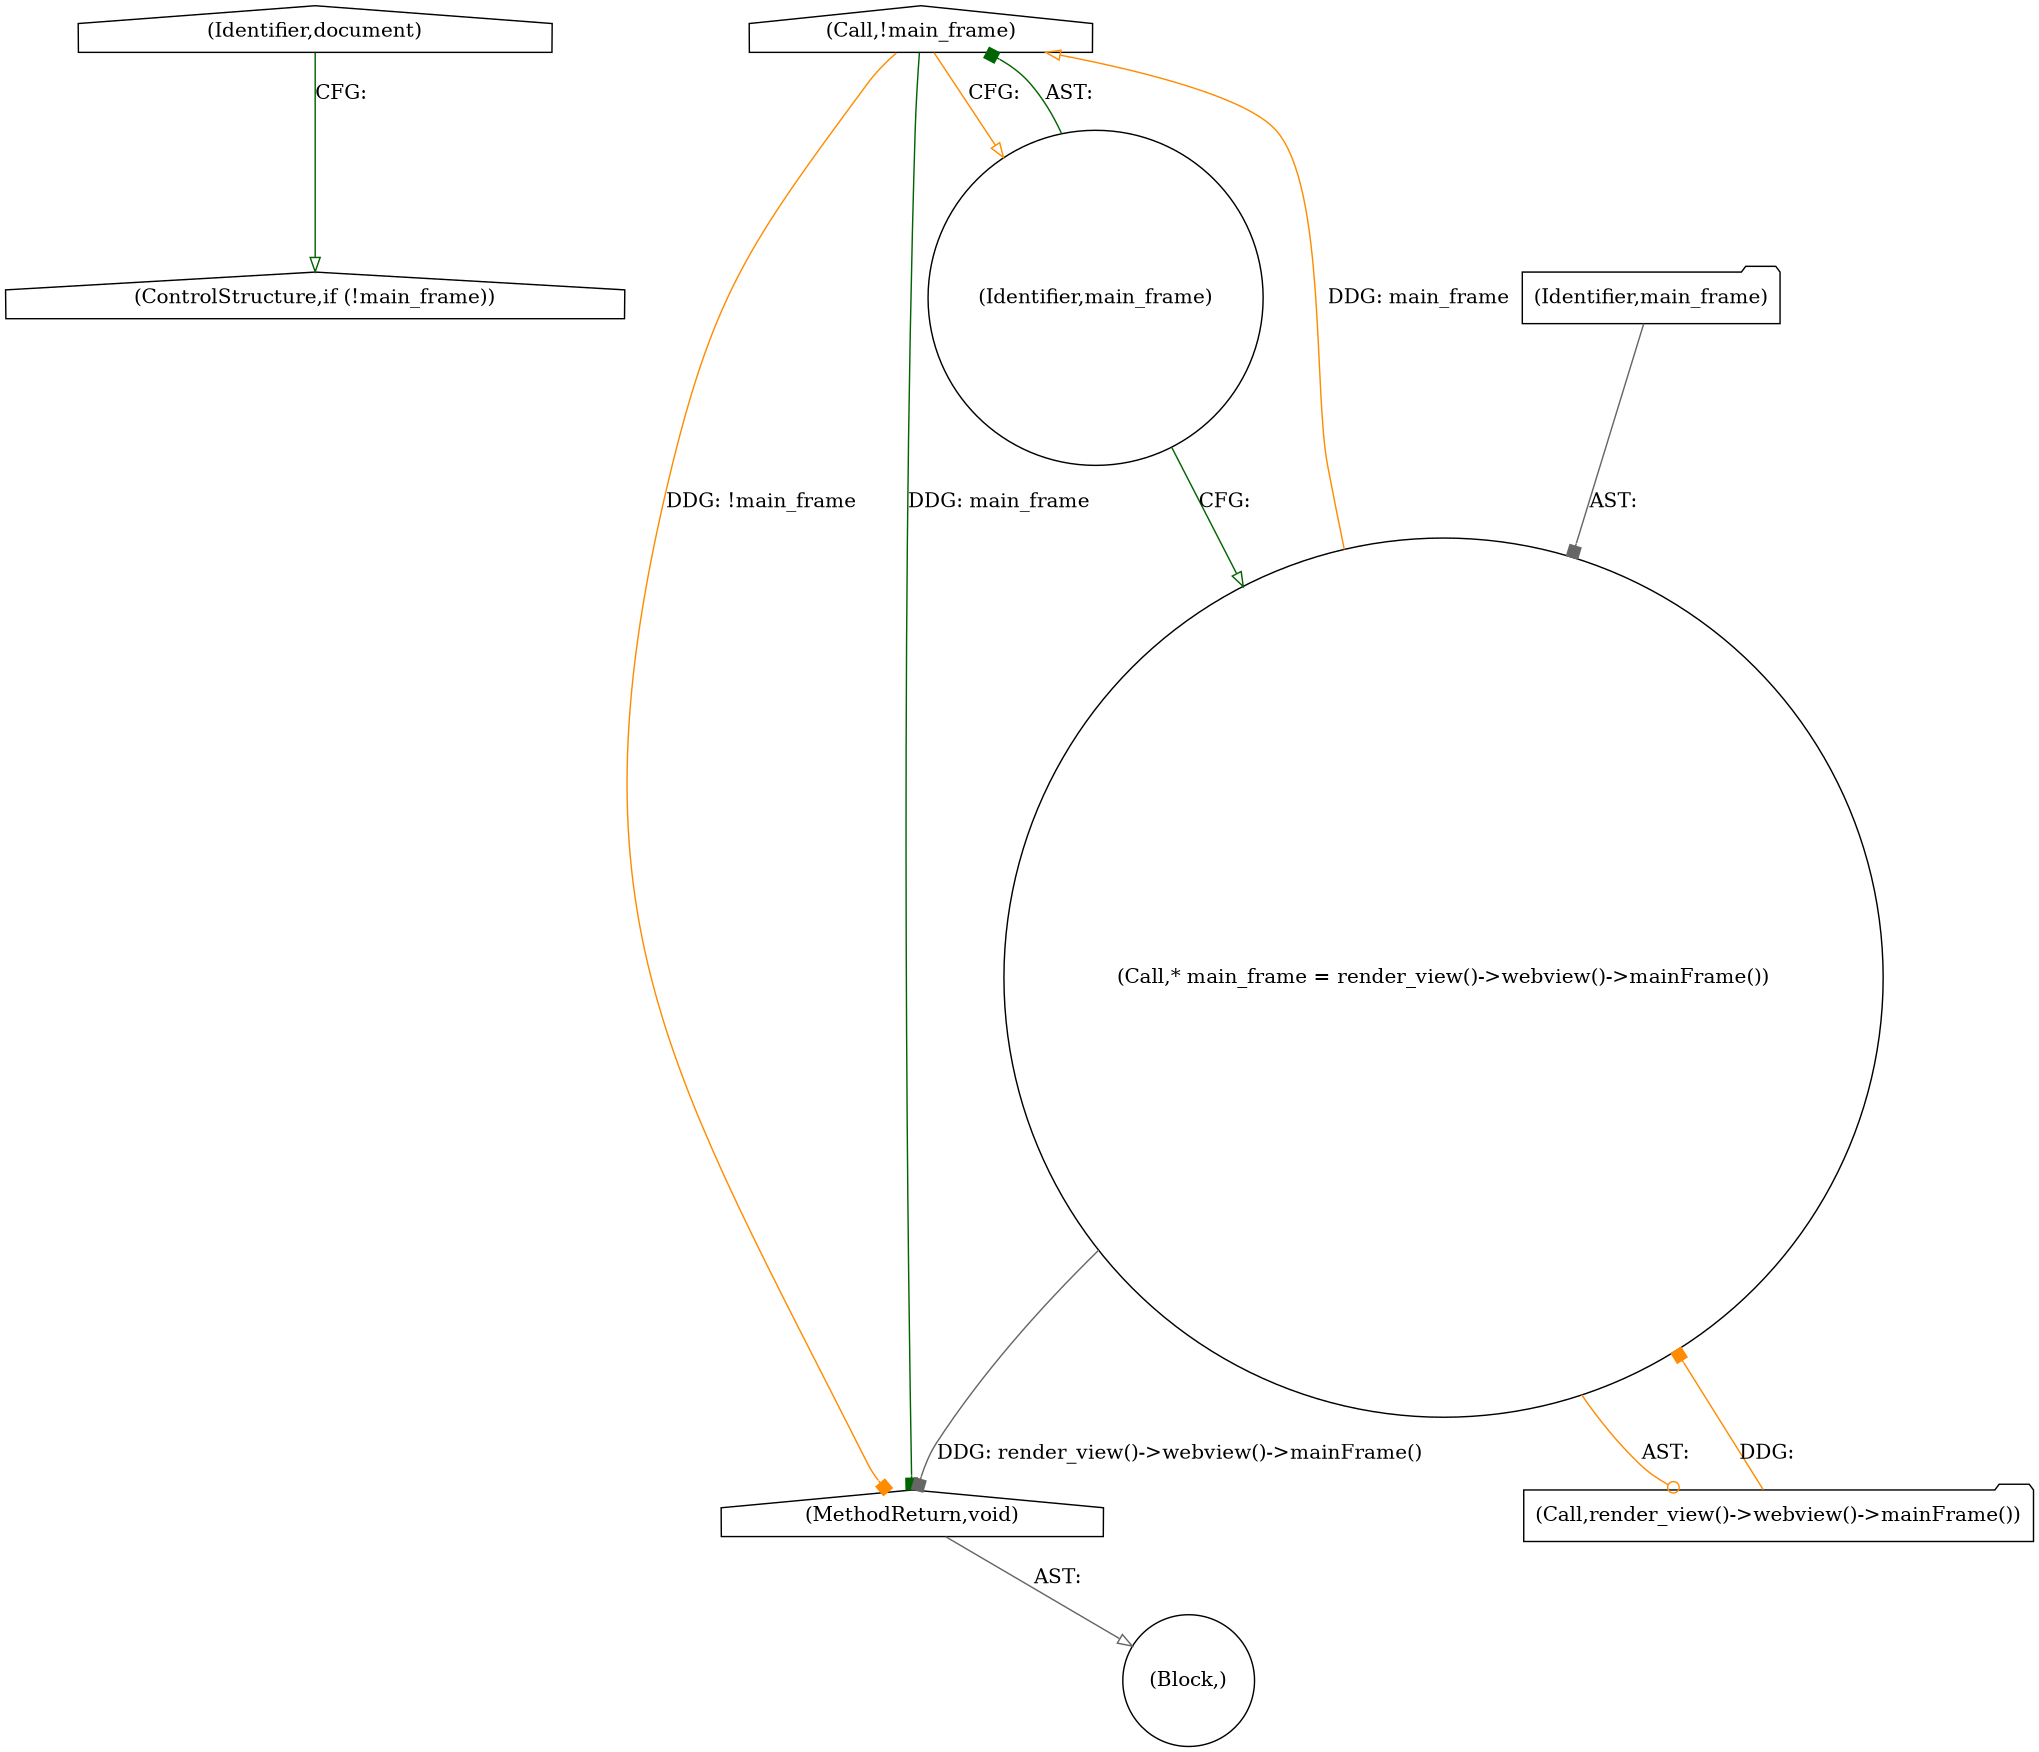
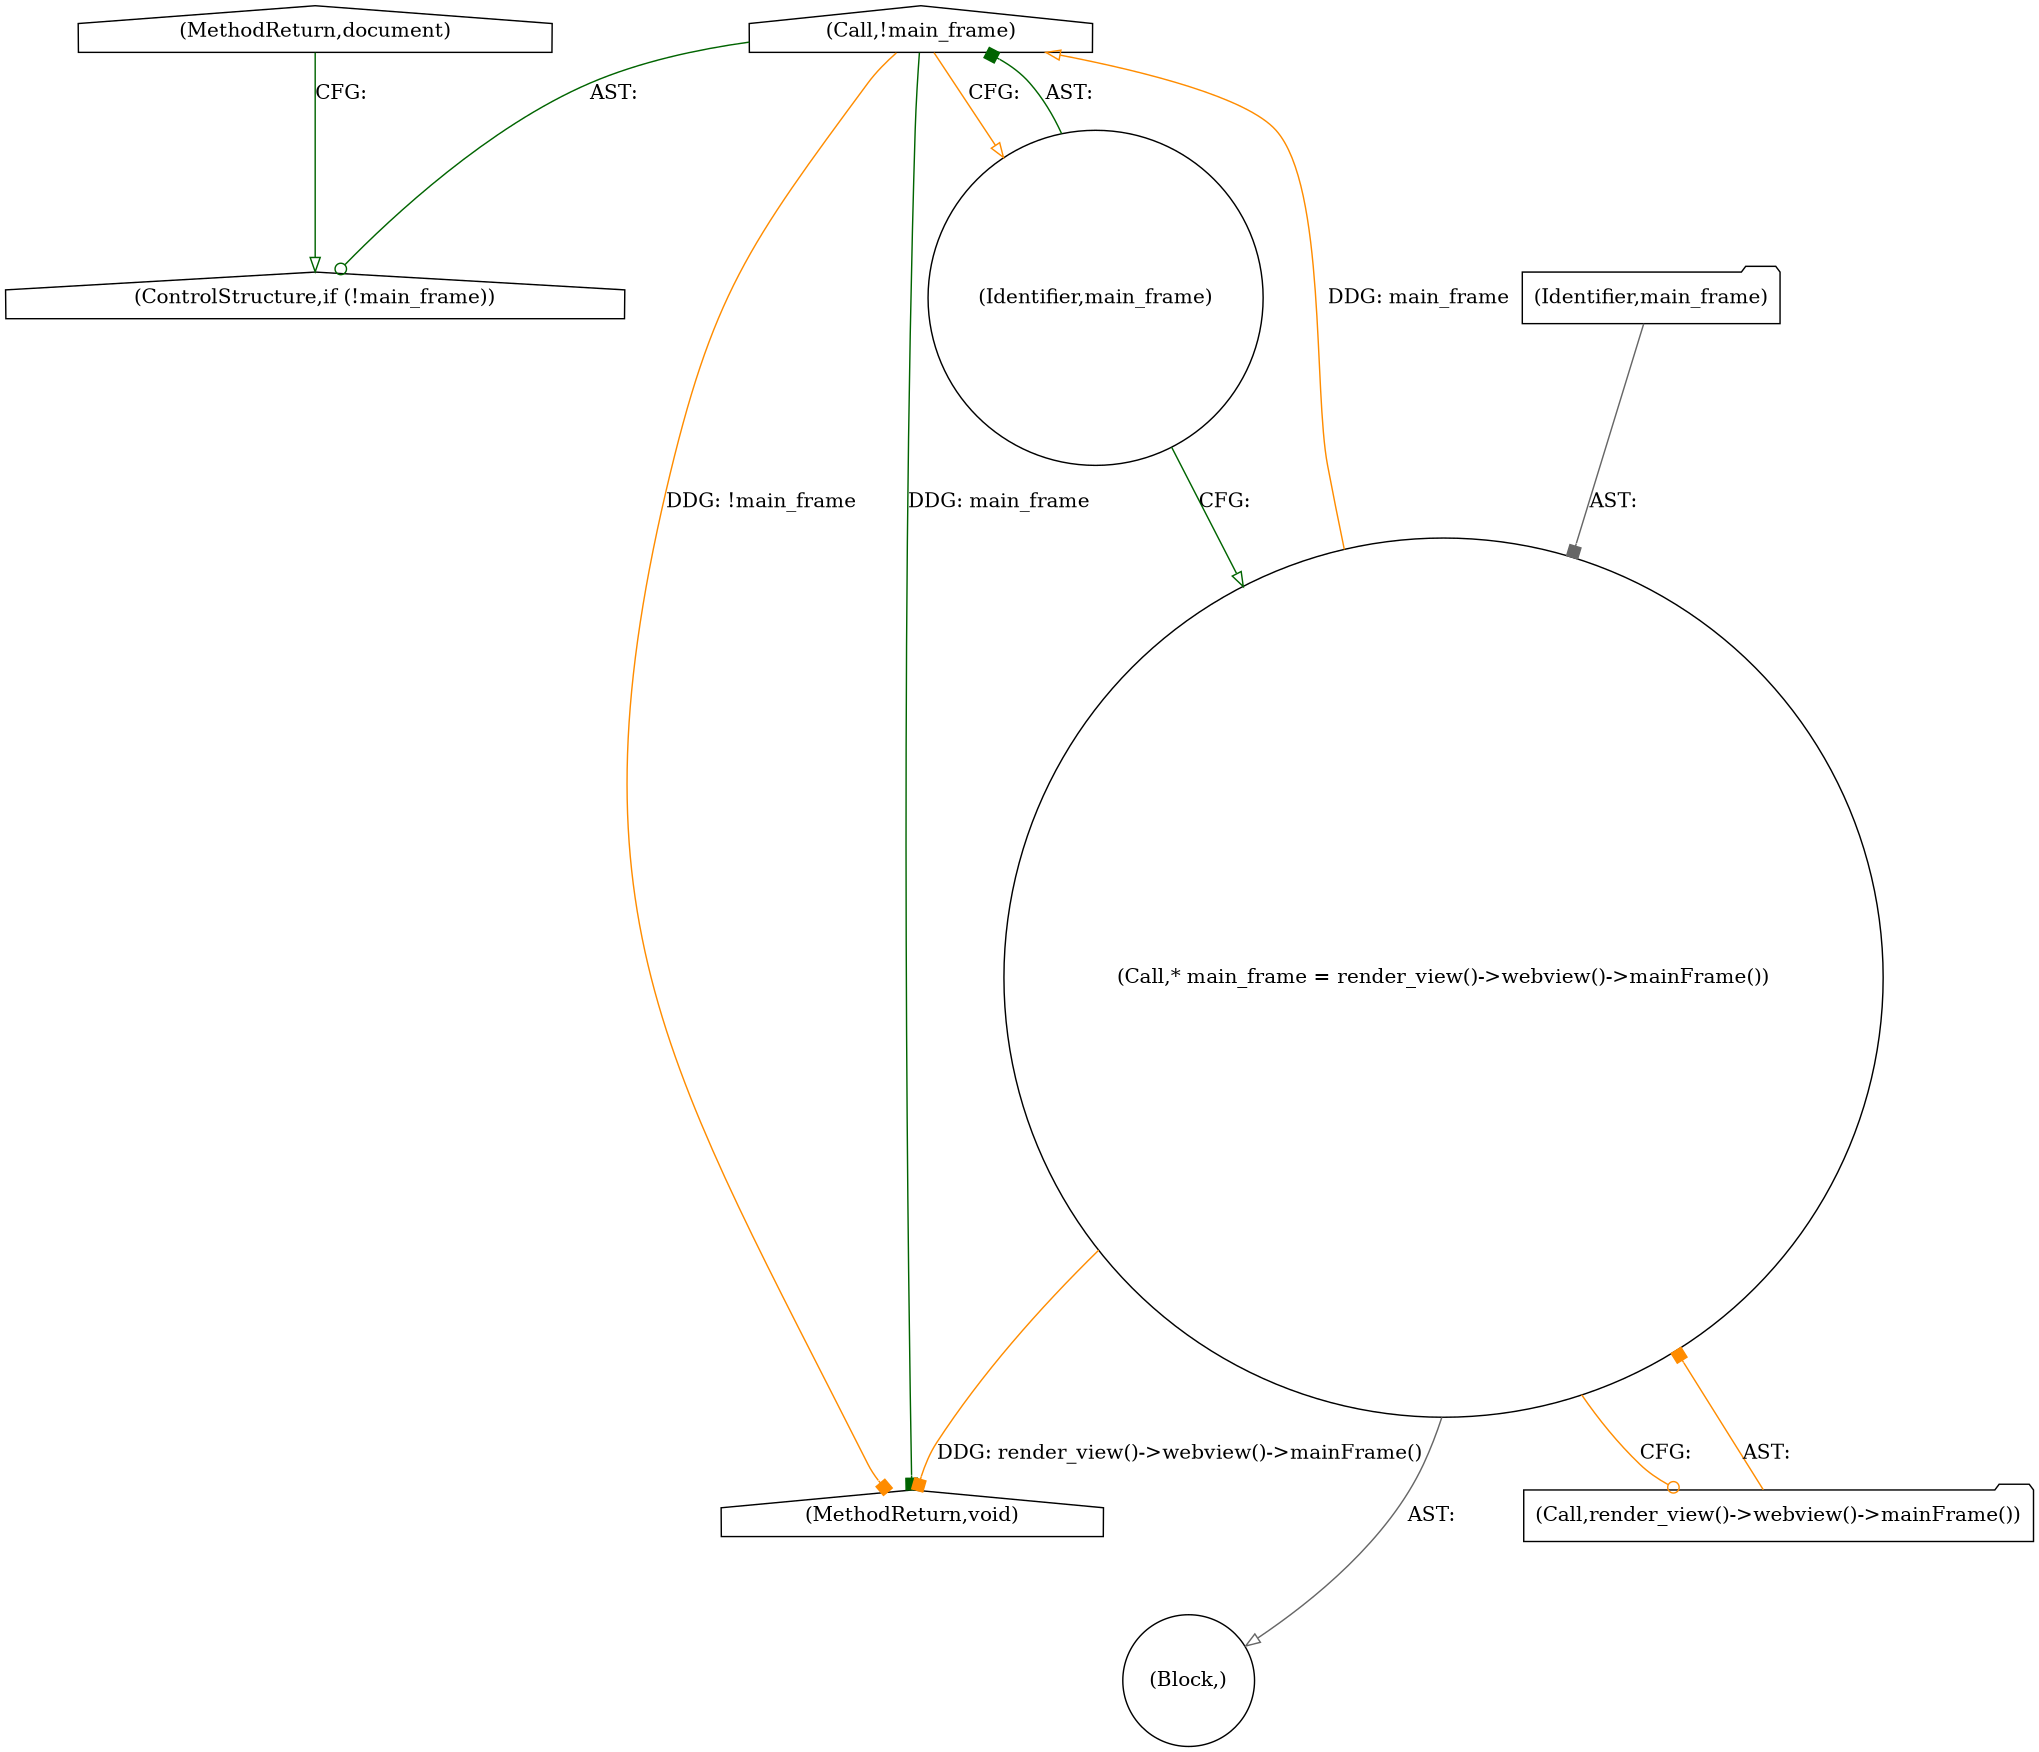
(315, 32) -> (315, 32)
none -> (527, 116)
(1001, 1356) -> (1001, 1356)
(1669, 1453) -> (1669, 1453)
(1770, 1453) -> (1770, 1453)
(1032, 1588) -> (1369, 1543)
